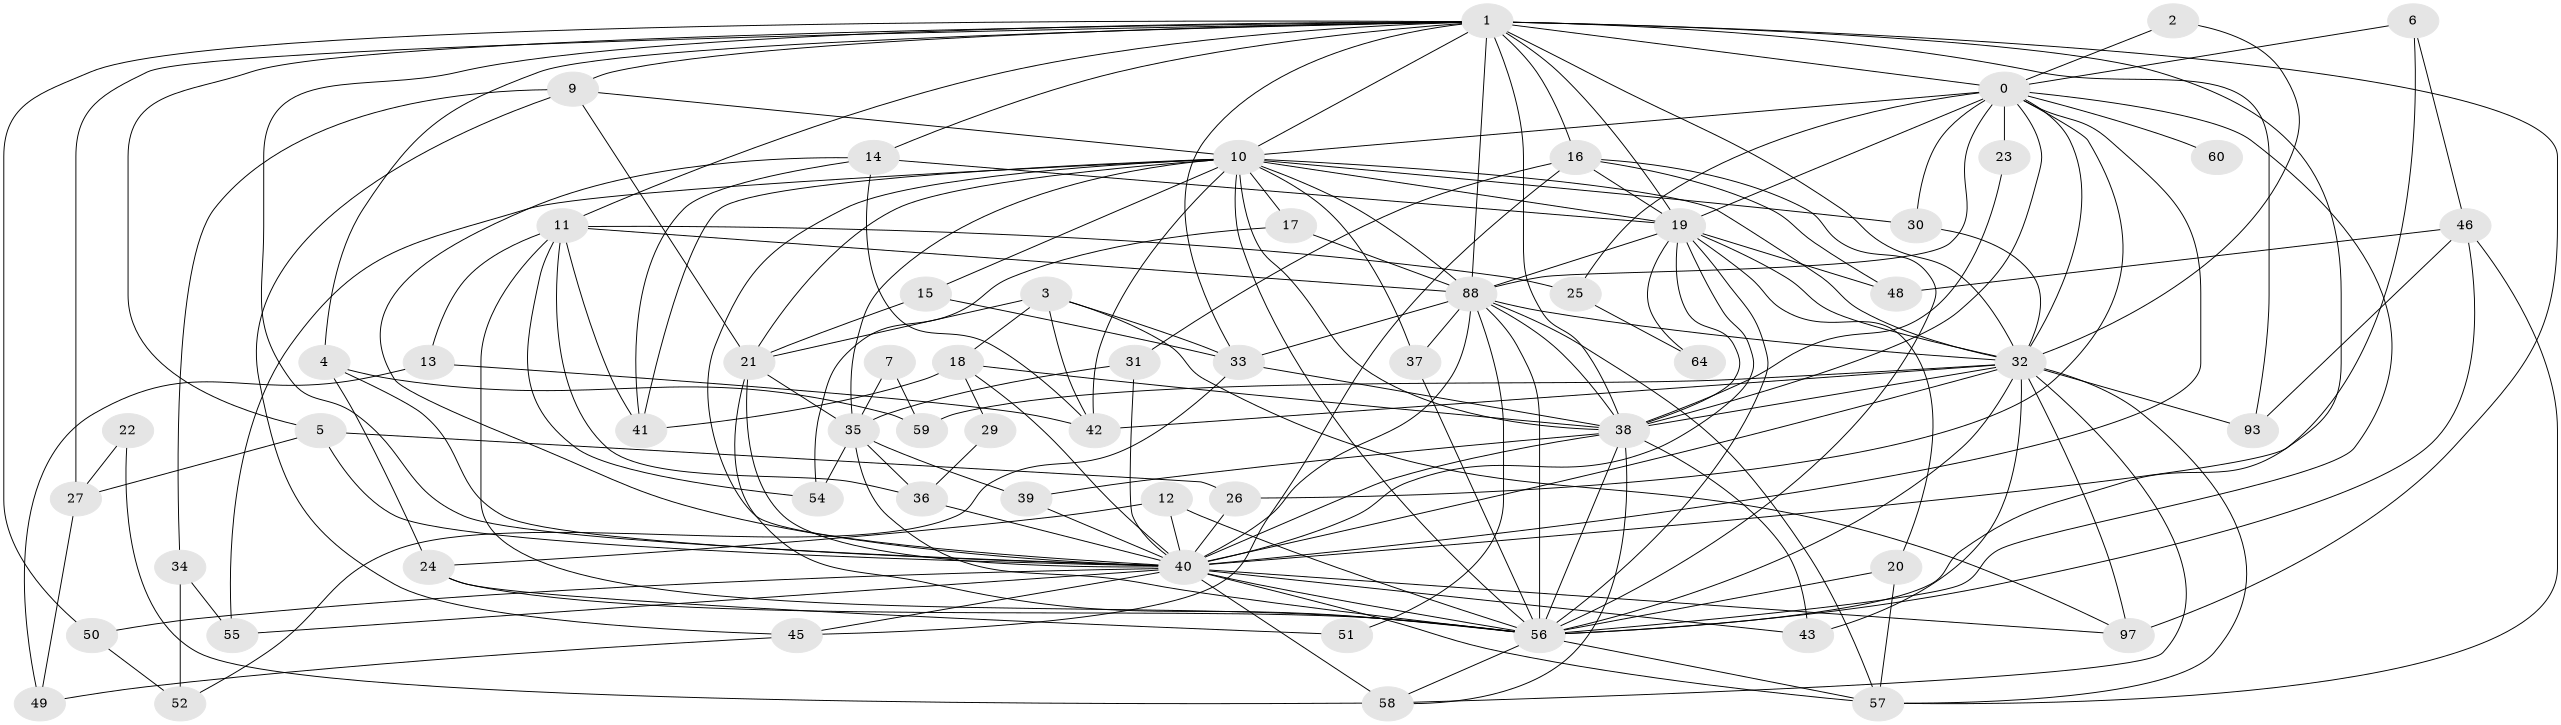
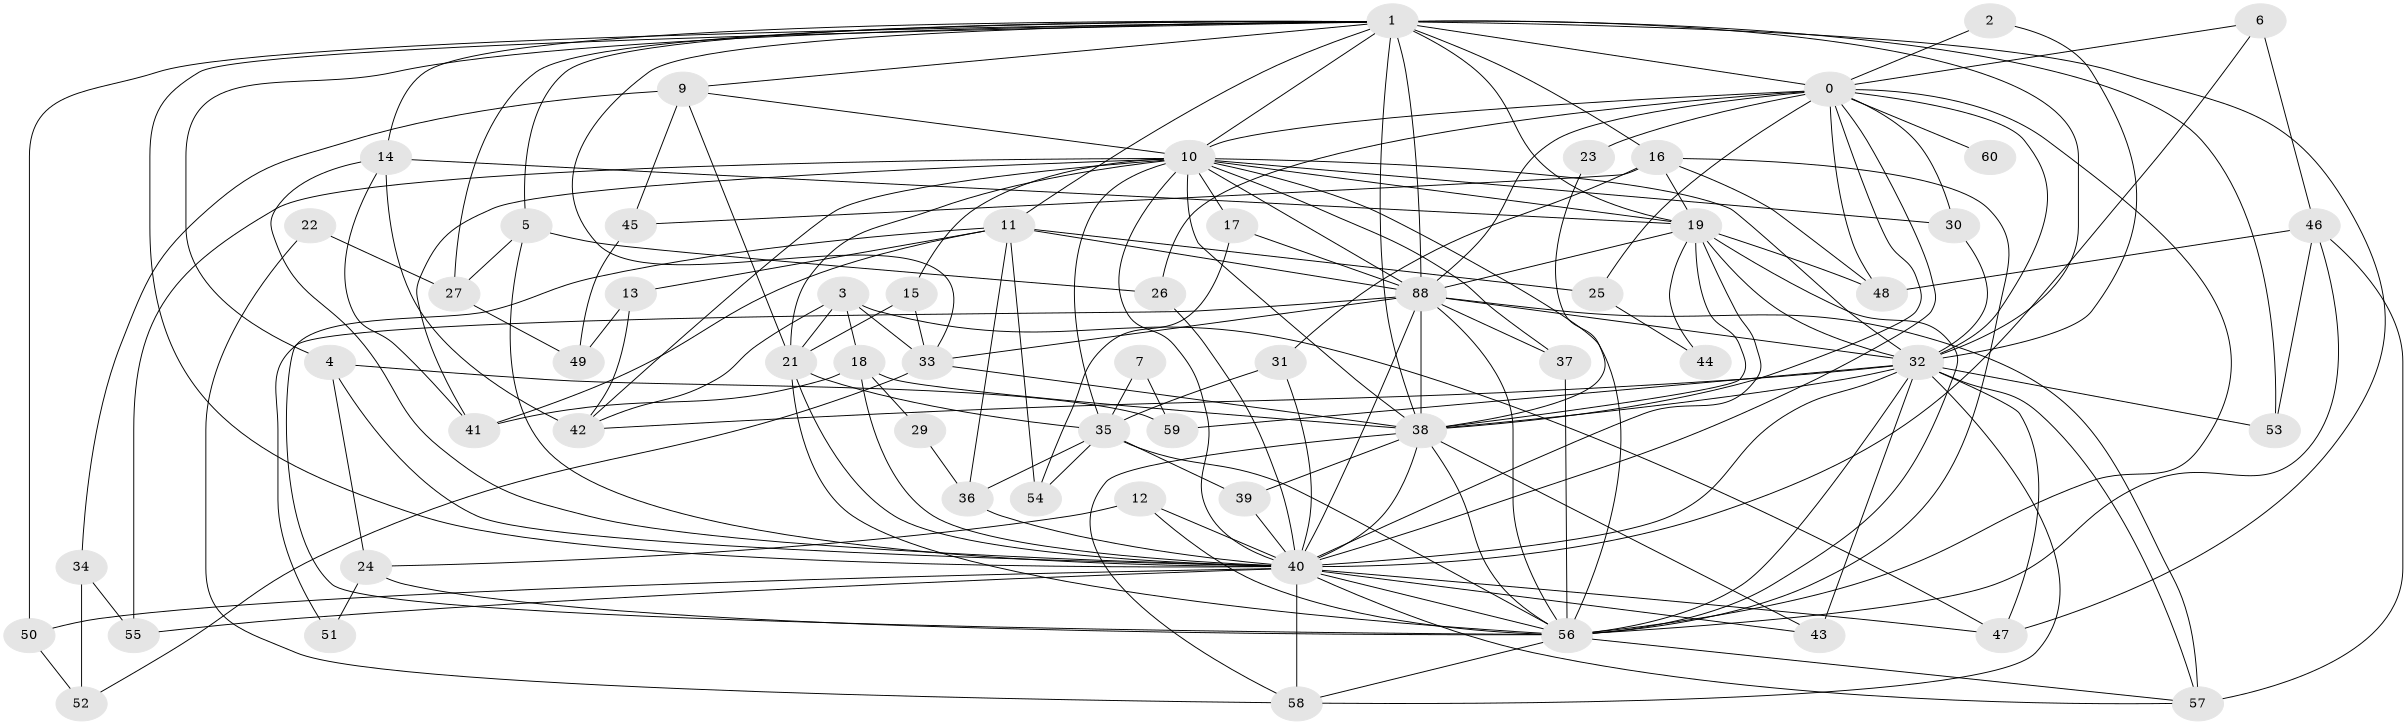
(1842, 157) -> (1840, 195)
(2340, 282) -> none
(1700, 362) -> (1706, 362)
(2253, 431) -> (2275, 431)
(1896, 567) -> none
(990, 601) -> none
(2129, 636) -> (2002, 636)
